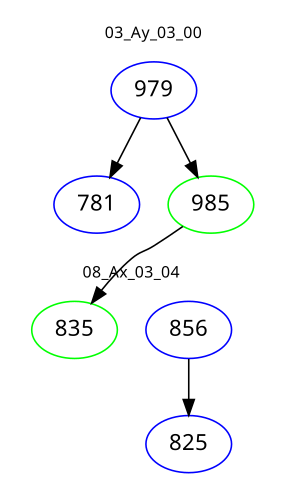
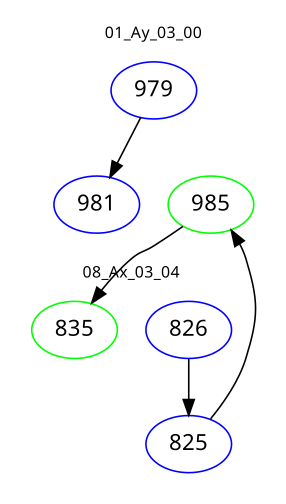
(154, 34) -> (154, 34)
(179, 140) -> (254, 326)
(97, 205) -> (97, 205)
(189, 330) -> (189, 330)
